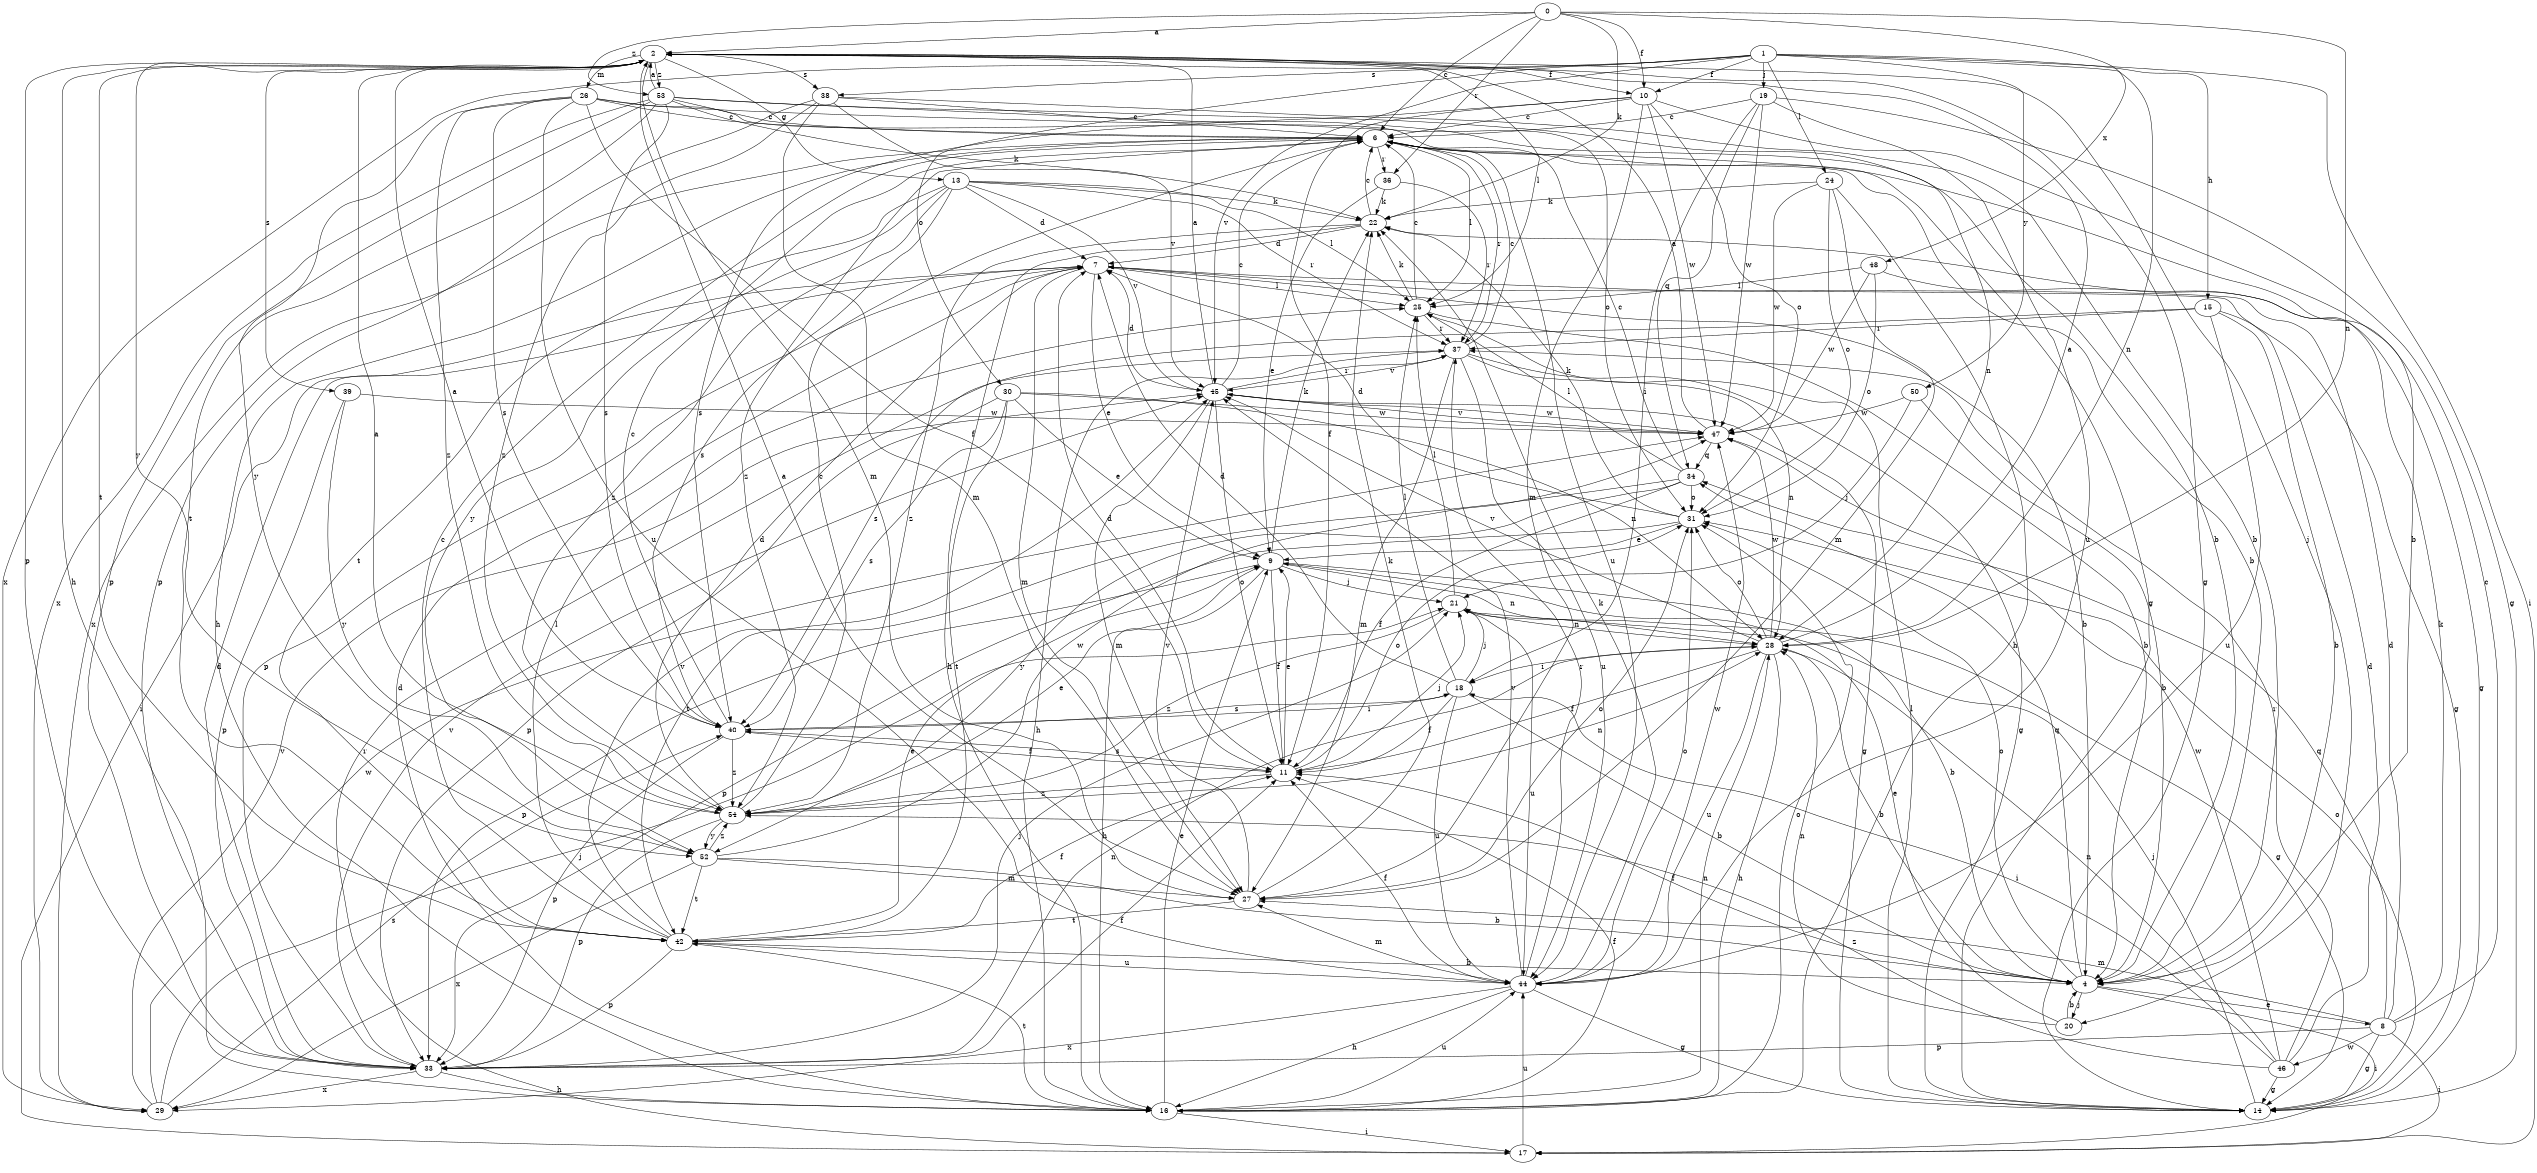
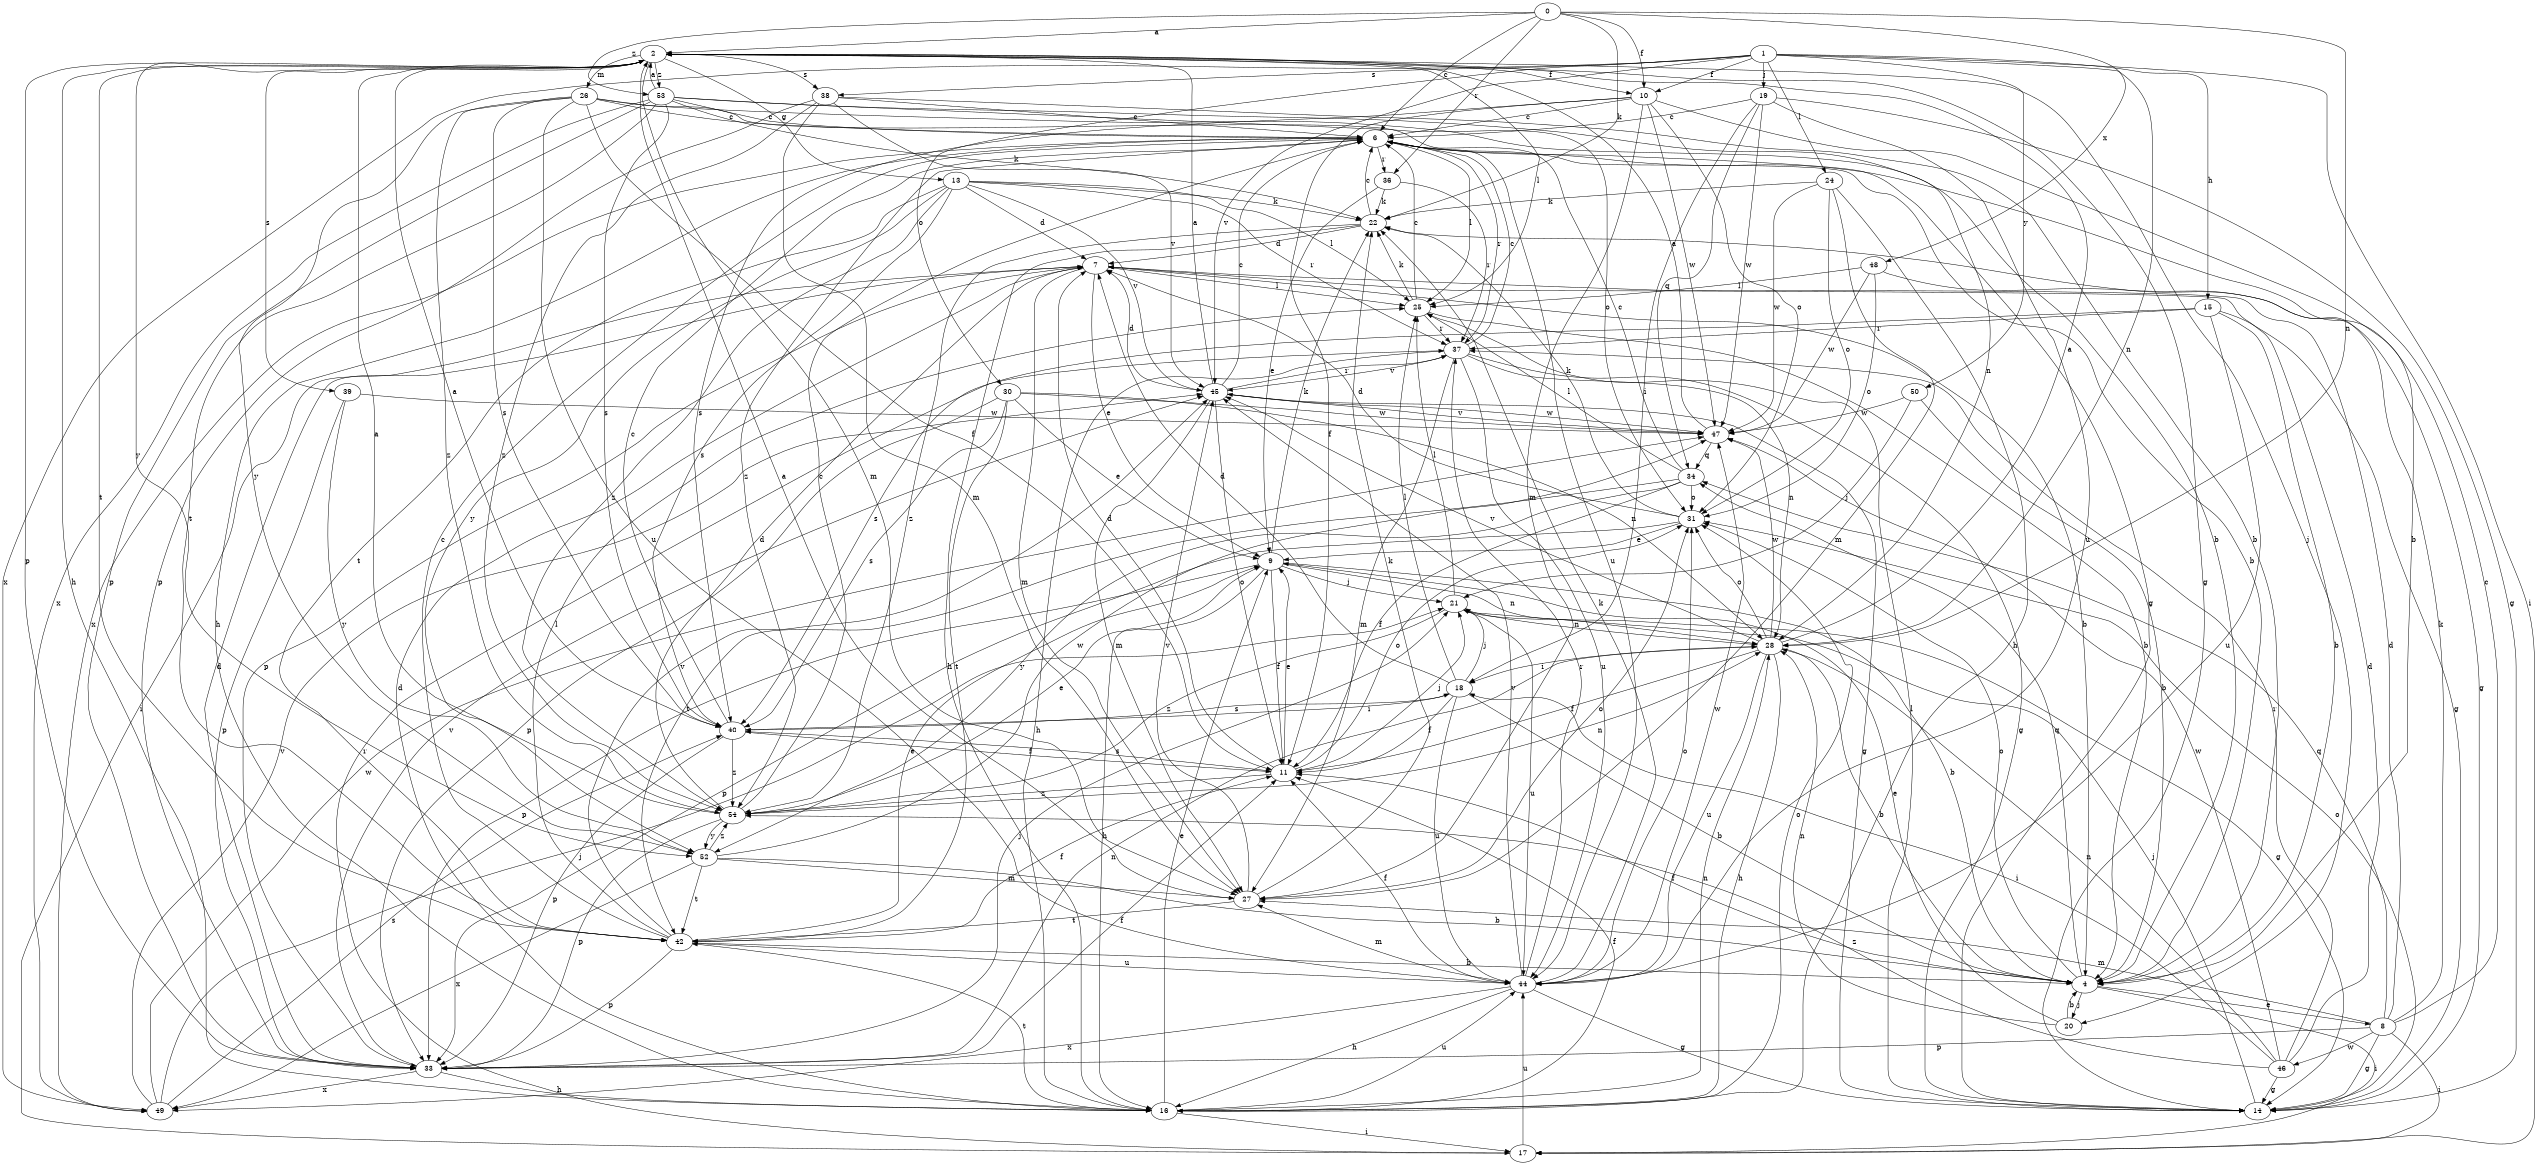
(160, 1111) -> (160, 1111)
